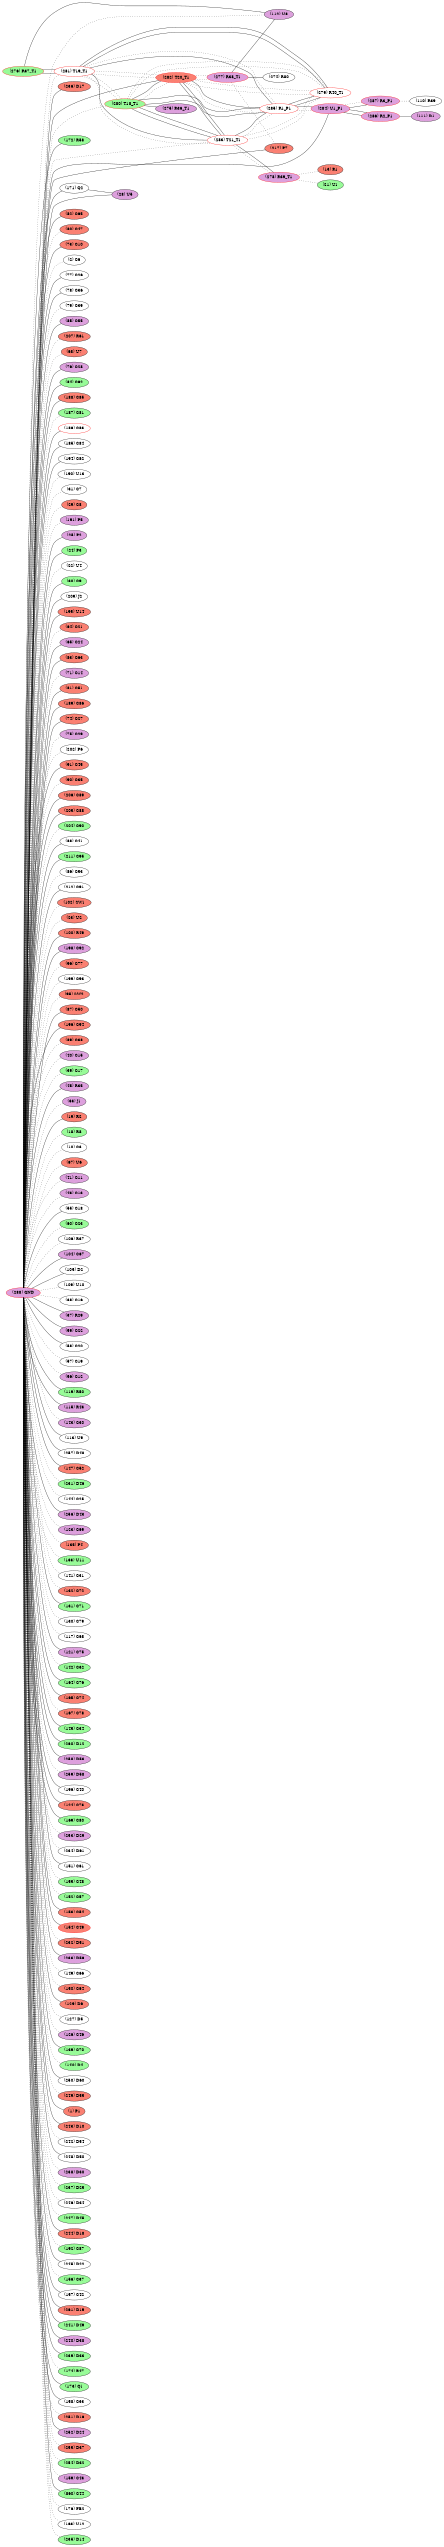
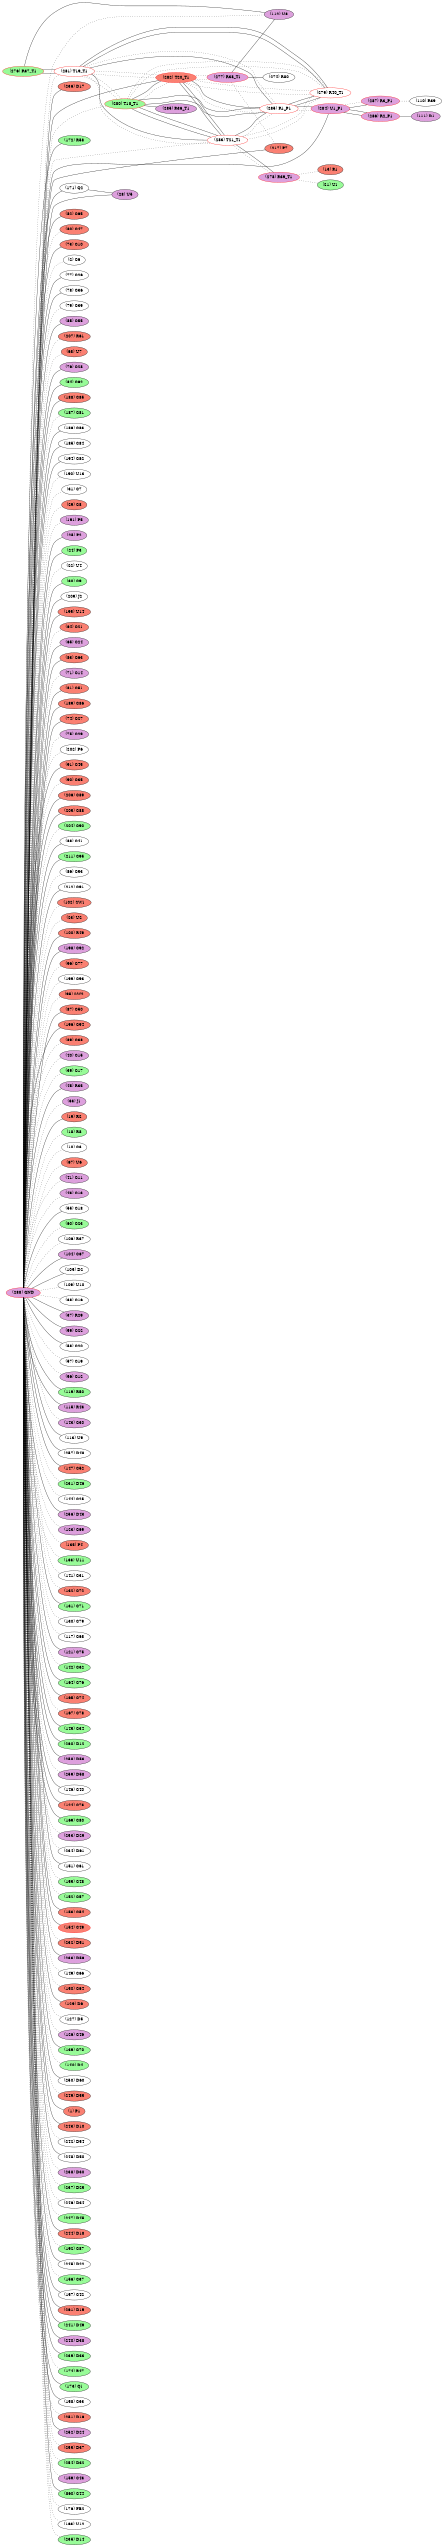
(176, 109) -> (176, 109)
(74, 428) -> (74, 428)
(74, 1790) -> (74, 1790)
